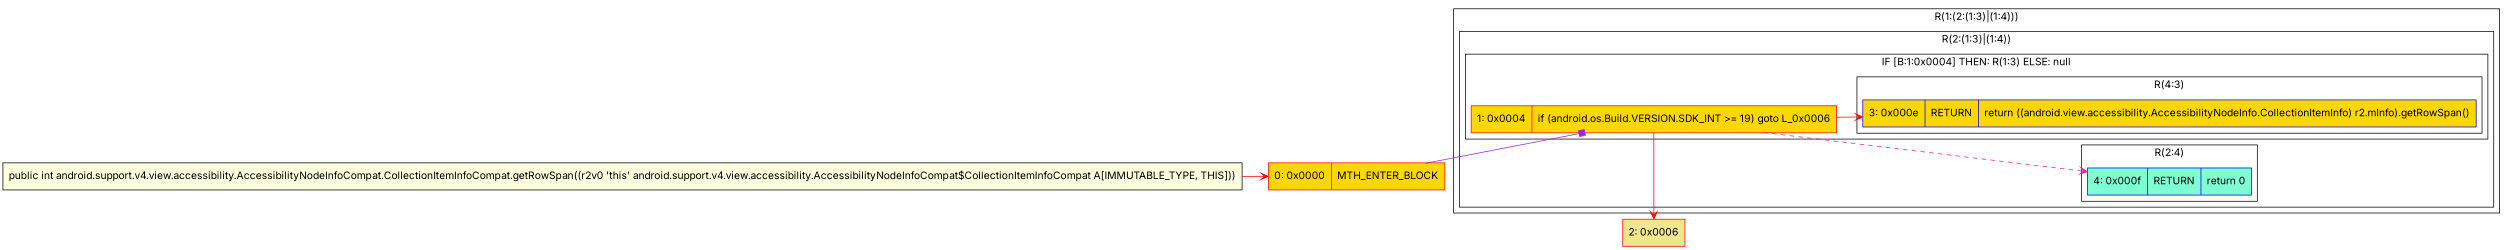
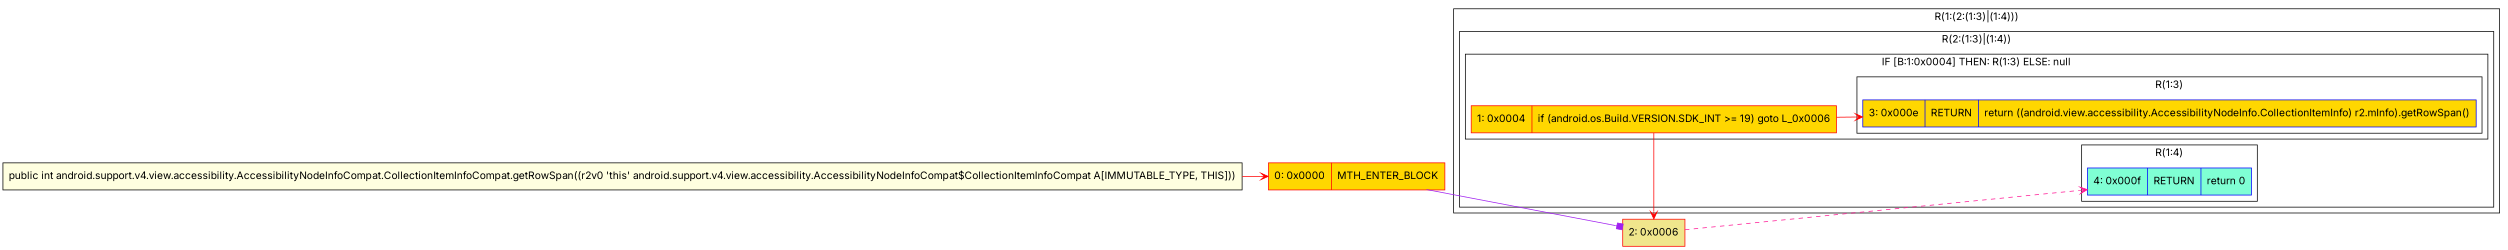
(2169, 85) -> (2169, 85)
(1502, 149) -> (1493, 202)
(1922, 152) -> (1803, 218)
(2169, 153) -> (2169, 153)
